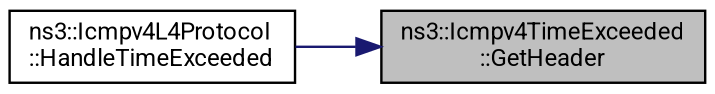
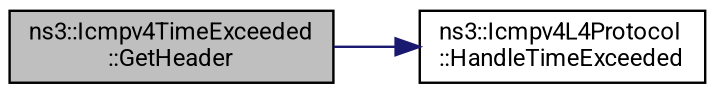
(326, 47) -> (365, 47)
